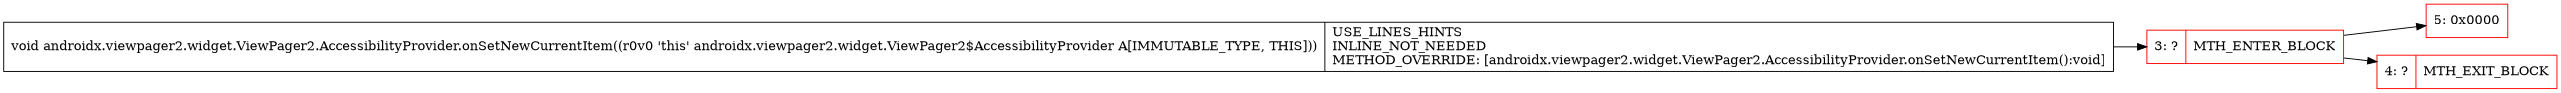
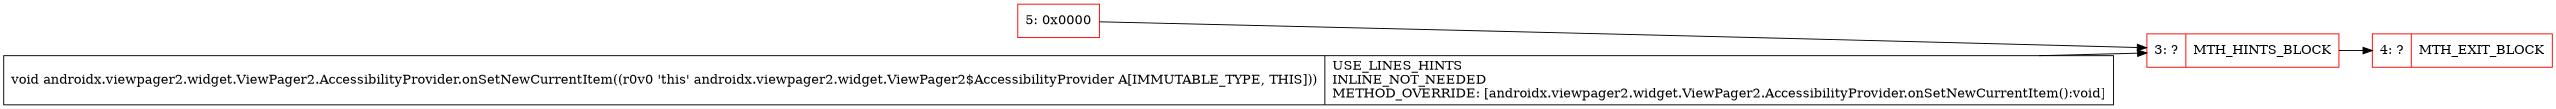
(2380, 31) -> (1618, 34)
(2265, 46) -> (2262, 50)
